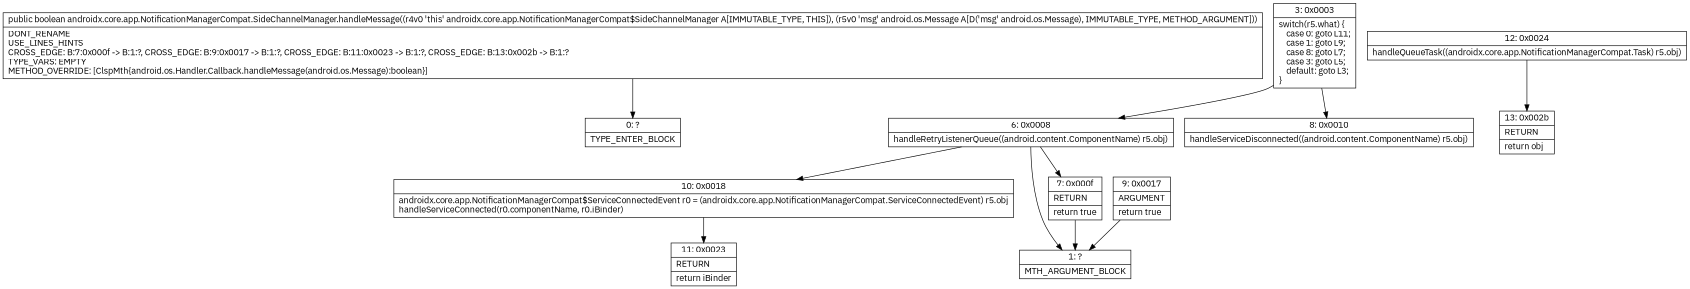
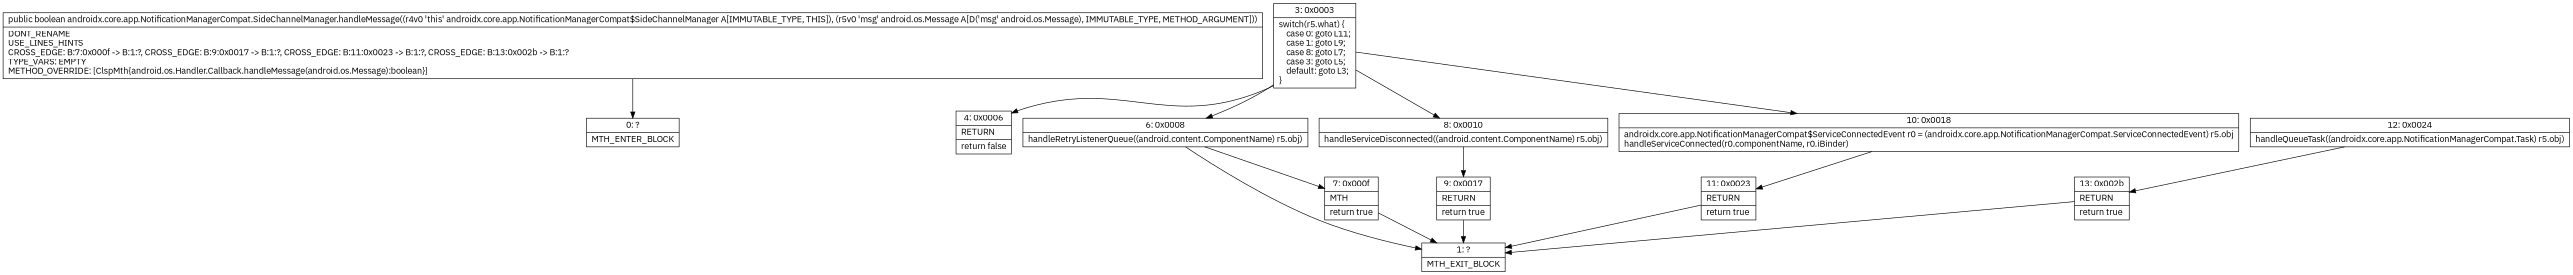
none -> (984, 133)
(633, 139) -> (633, 139)
(1524, 147) -> (2101, 212)
none -> (1463, 159)
(882, 163) -> (1573, 82)
(1071, 198) -> (1339, 198)
(1142, 198) -> (1459, 198)
none -> (1606, 226)
none -> (1793, 227)
(1075, 271) -> (1463, 264)
(704, 278) -> (1728, 212)
